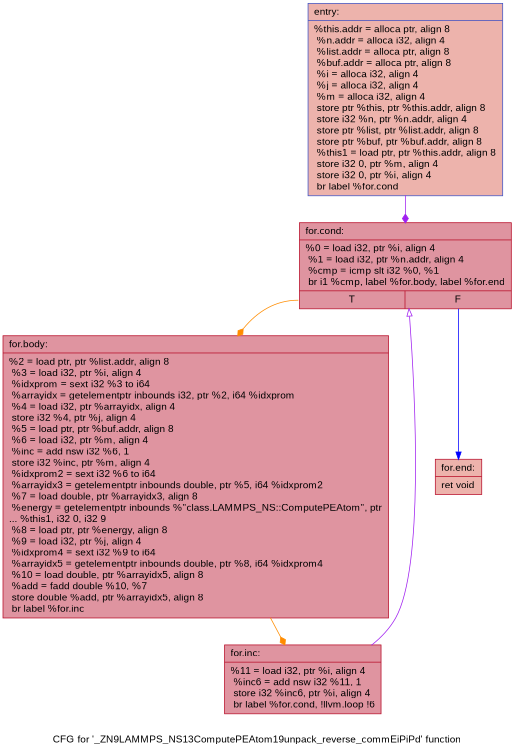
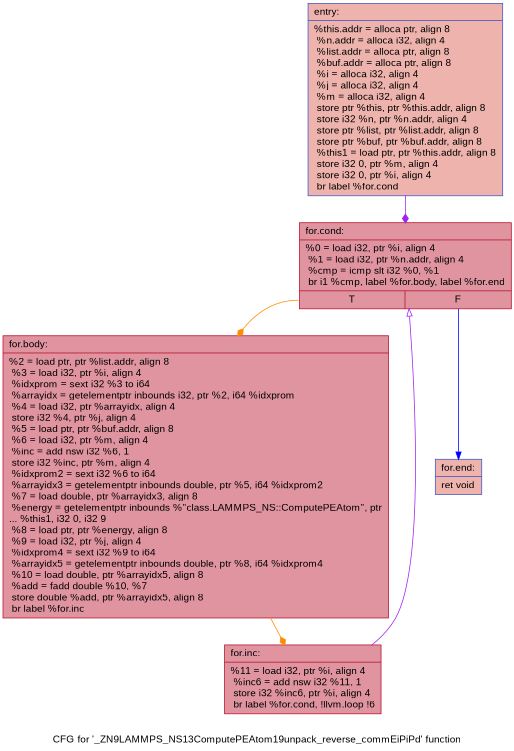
(459, 477) -> (459, 477)
